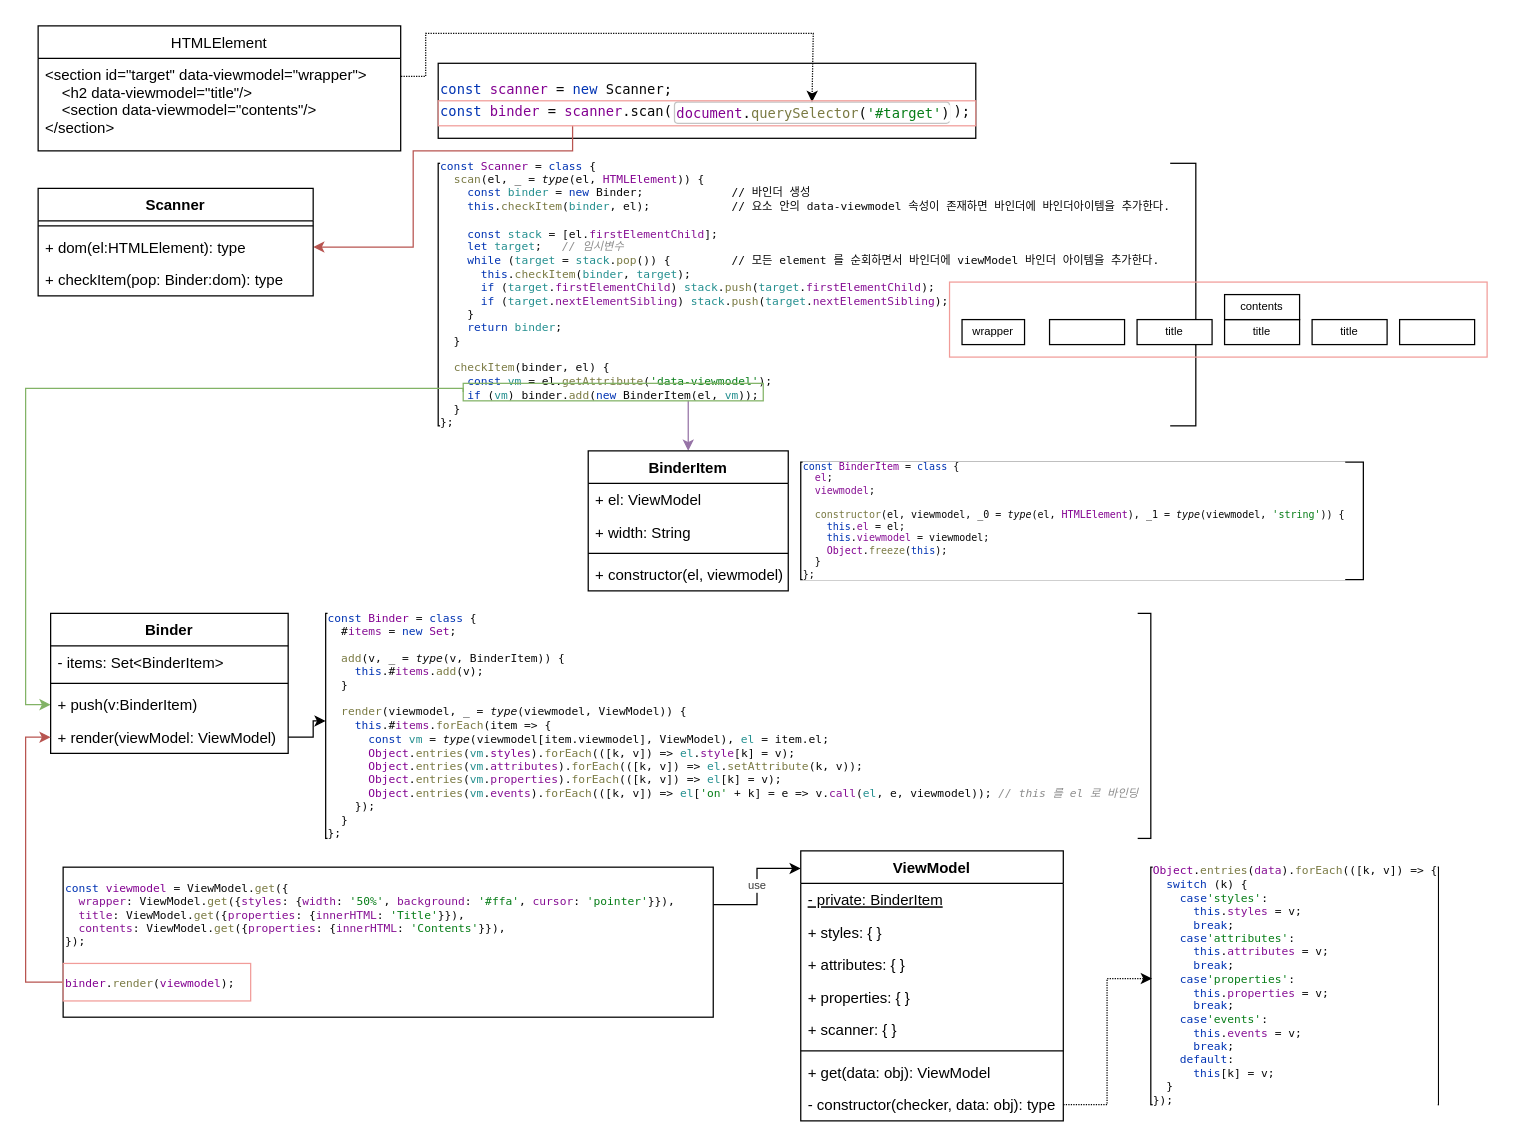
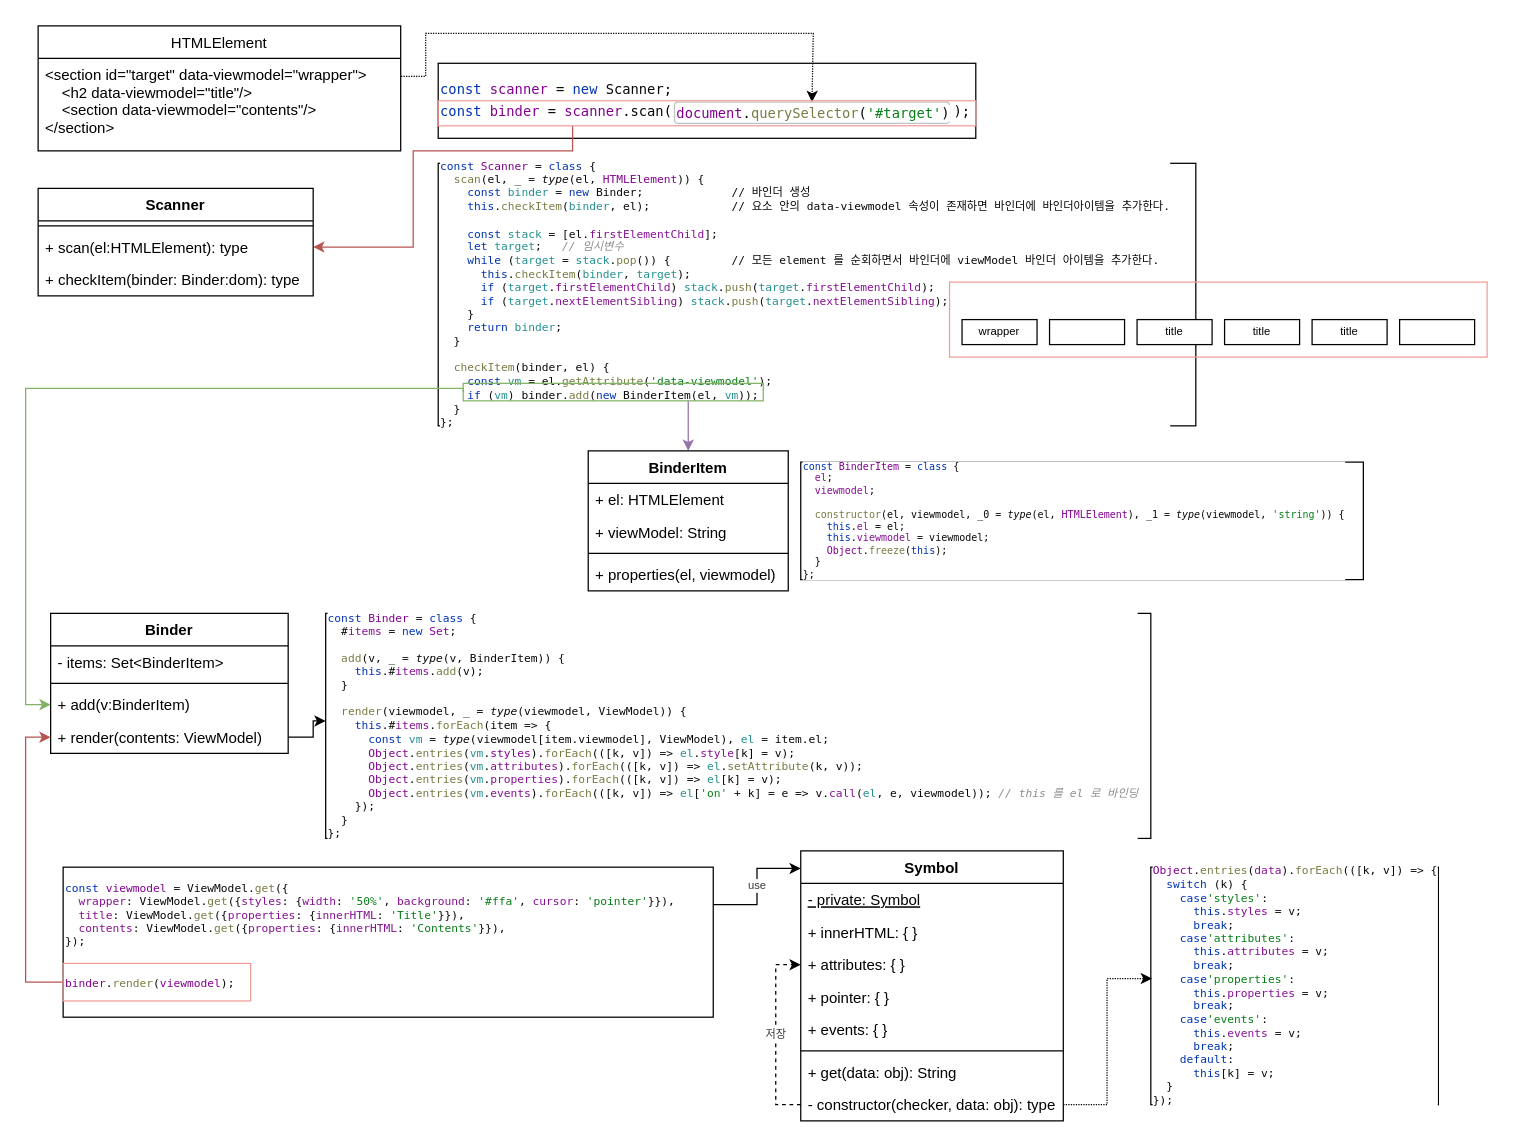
(147, 248) -> (151, 248)
(174, 280) -> (185, 280)
(1262, 307) -> none
(993, 332) -> (999, 332)
(646, 500) -> (657, 500)
(648, 533) -> (663, 533)
(701, 575) -> (695, 575)
(136, 705) -> (131, 705)
(170, 738) -> (170, 738)
(931, 868) -> (931, 868)
(886, 900) -> (869, 900)
(852, 933) -> (865, 933)
(869, 998) -> (857, 998)
(859, 1030) -> (854, 1030)
none -> (776, 1037)
(907, 1073) -> (897, 1073)
